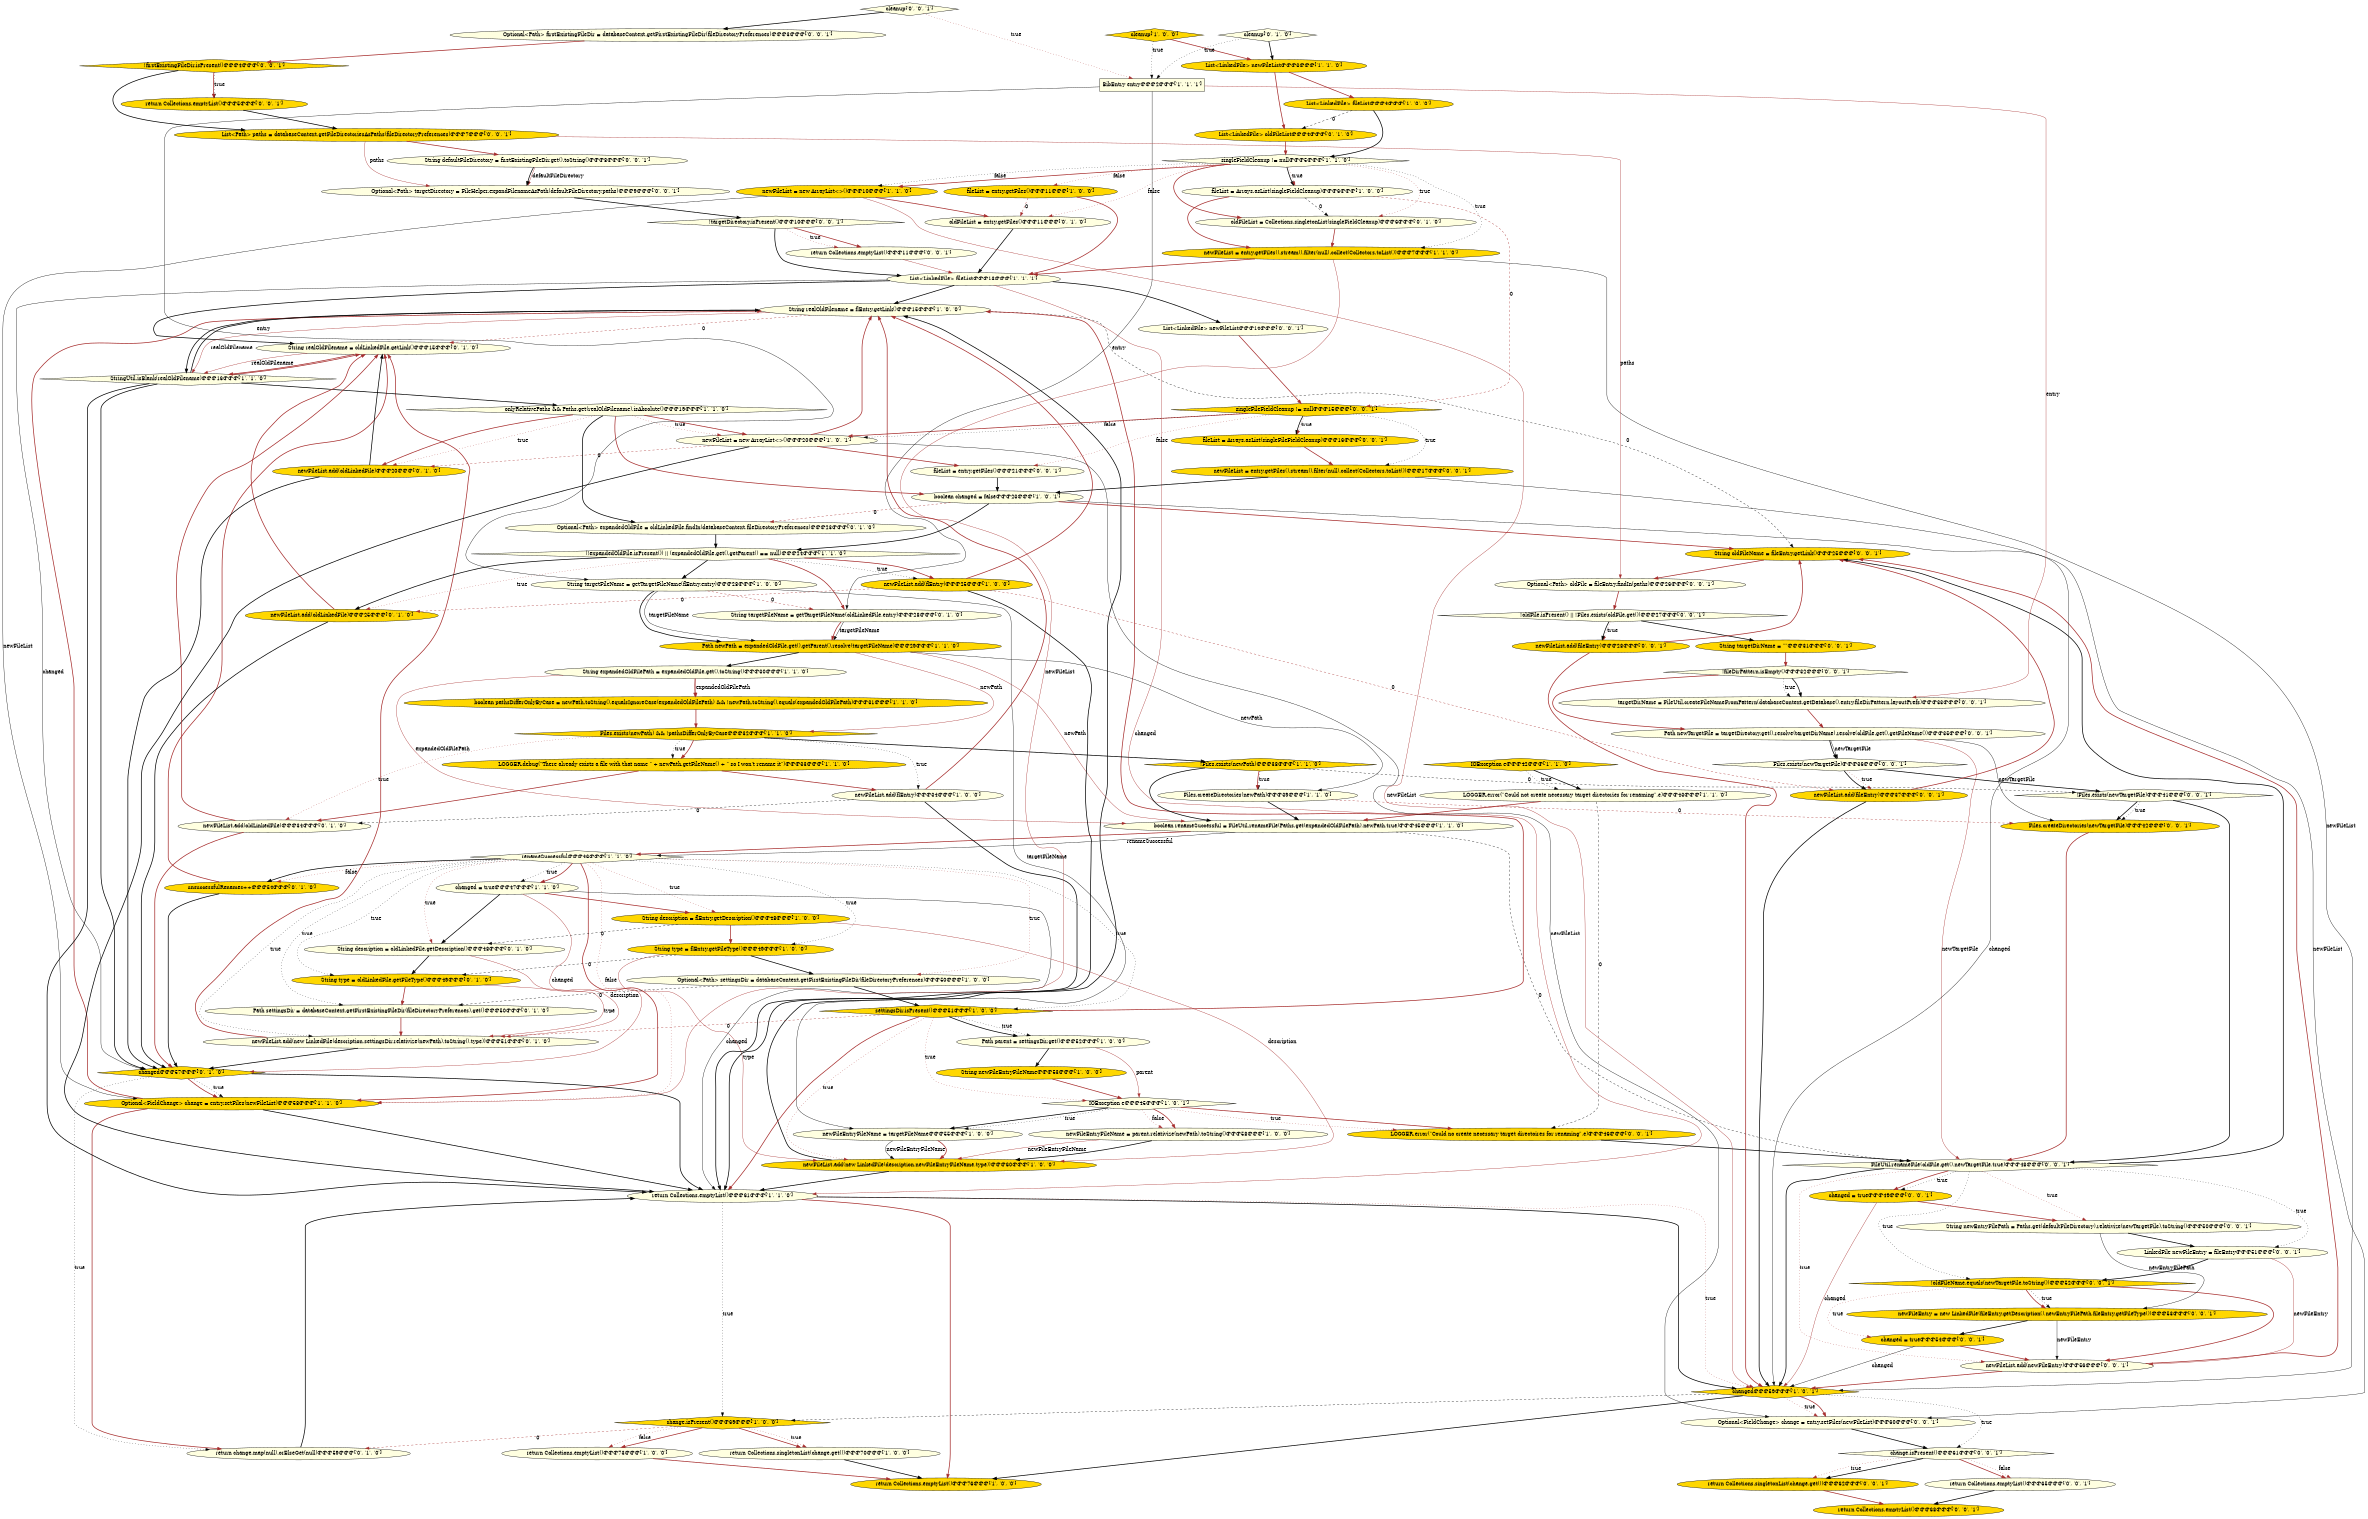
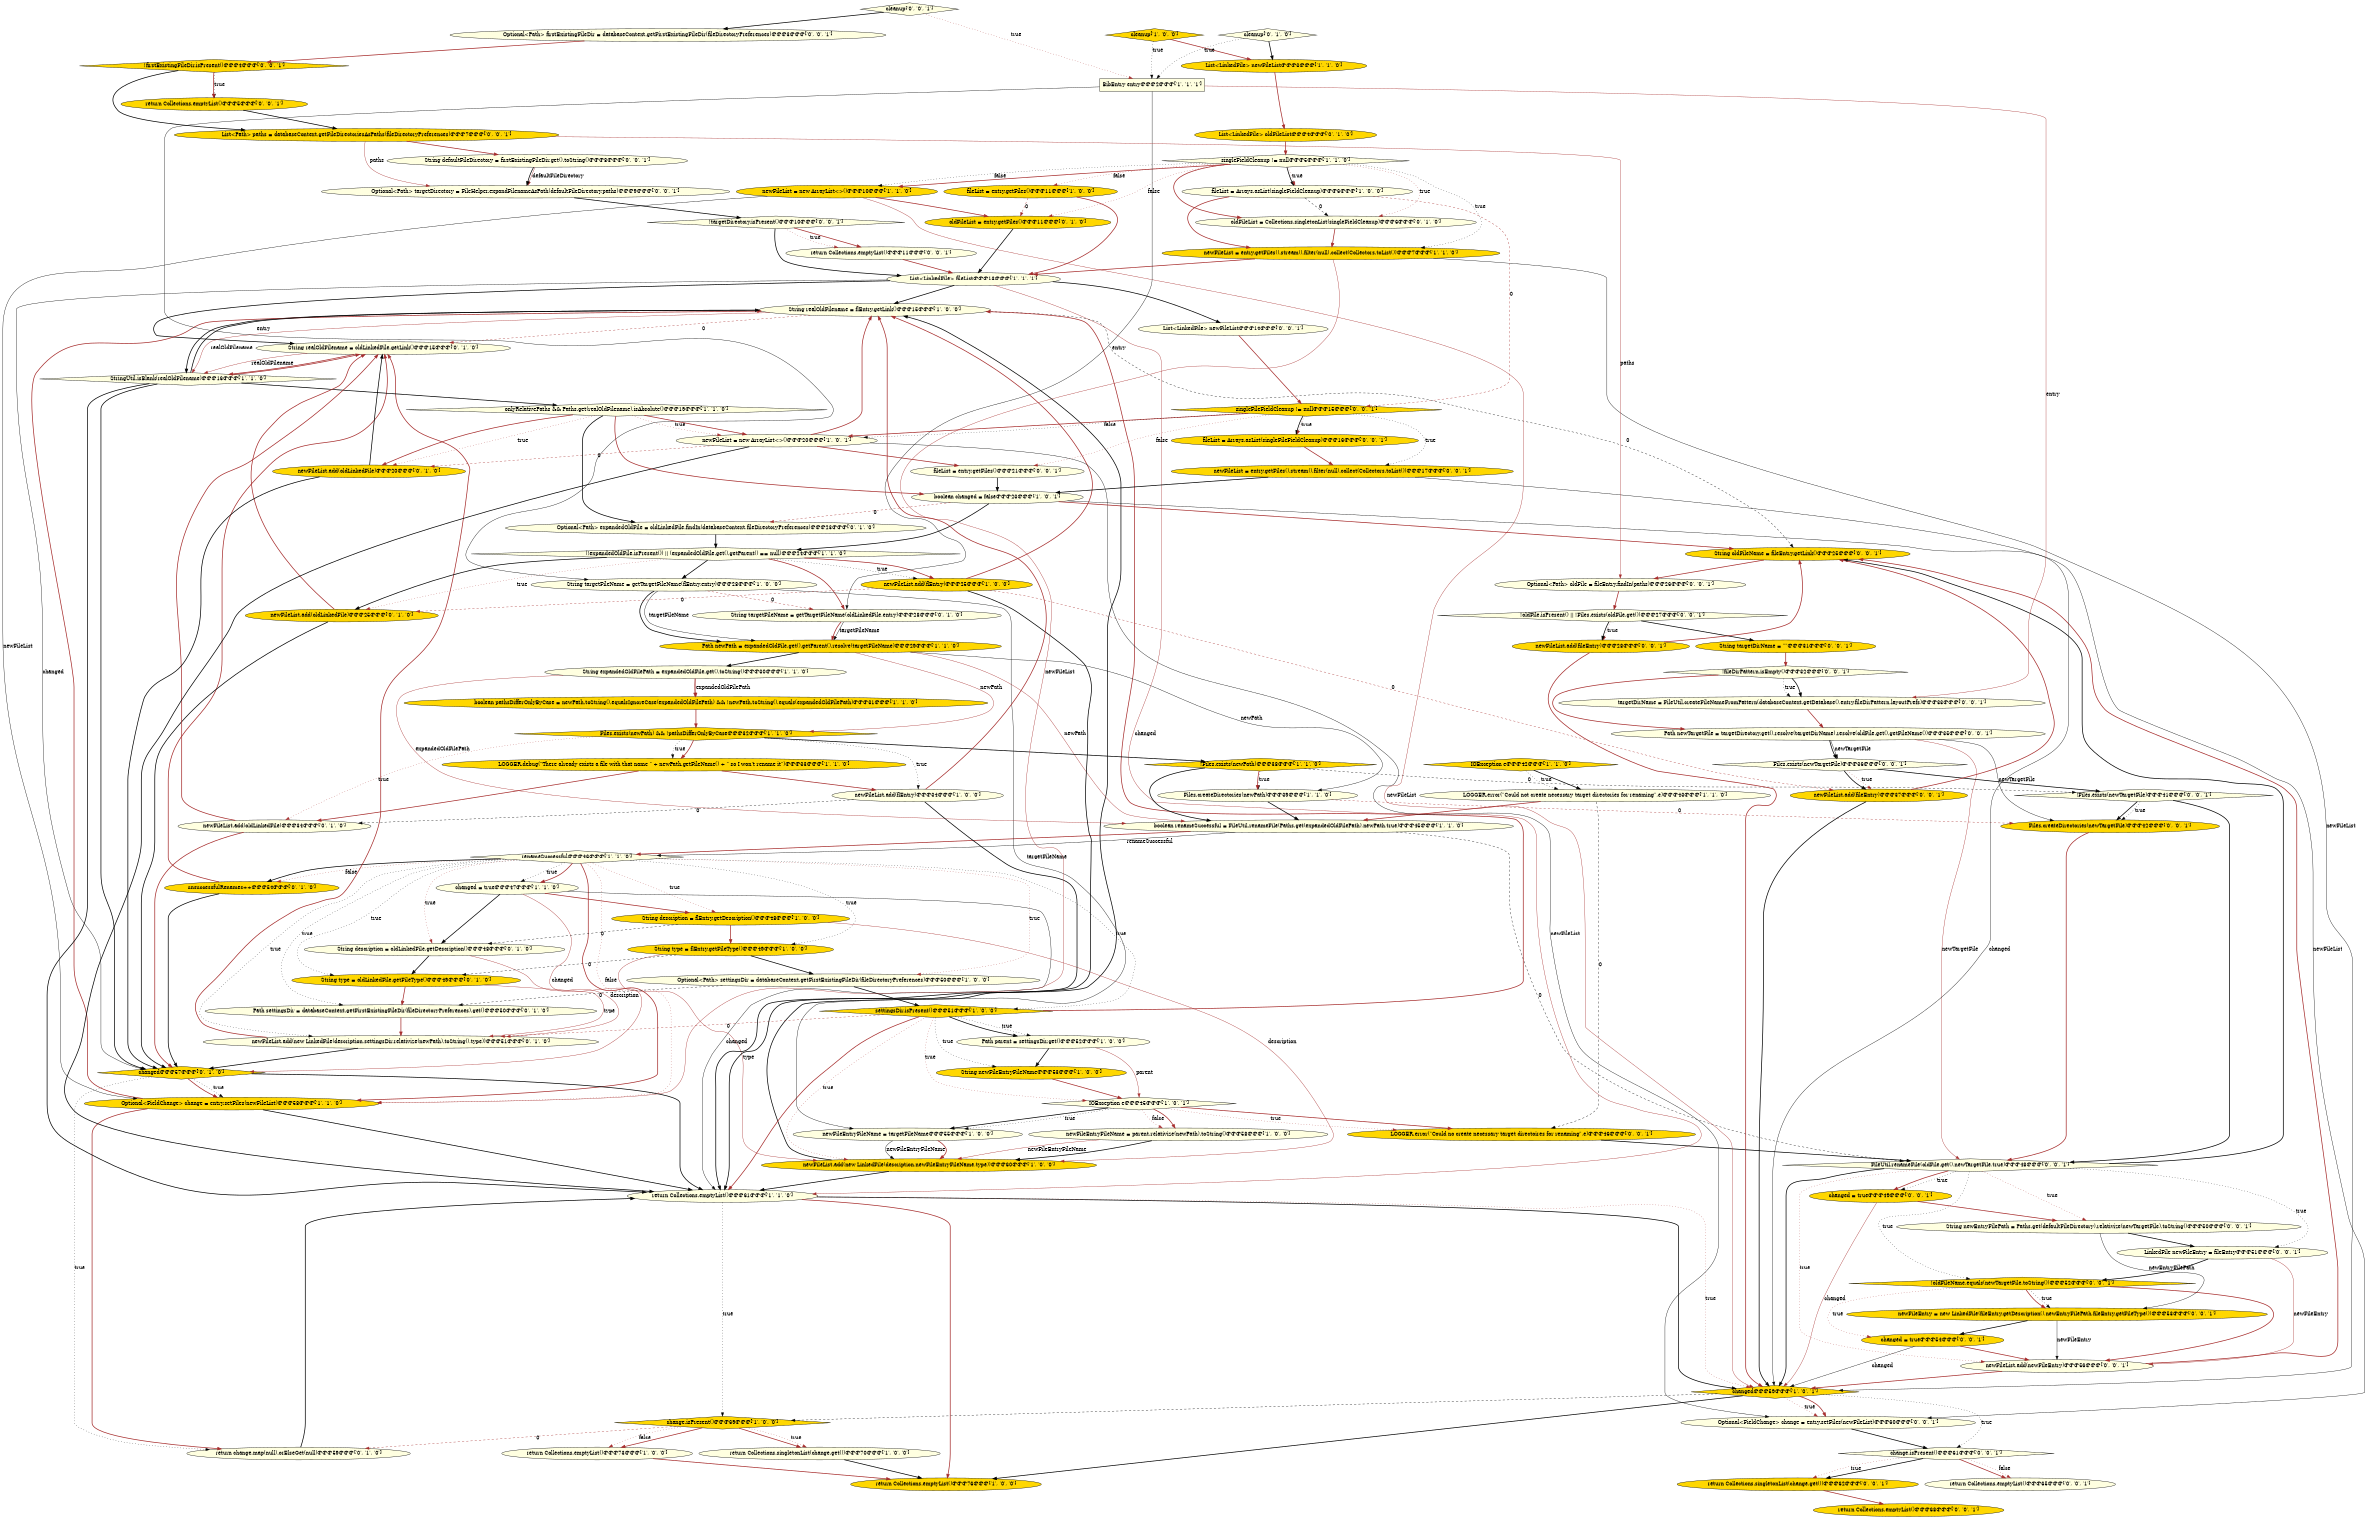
(1368, 104) -> none
(1018, 222) -> (1018, 222)
(926, 266) -> (926, 266)
none -> (951, 1054)
(1966, 1497) -> none
